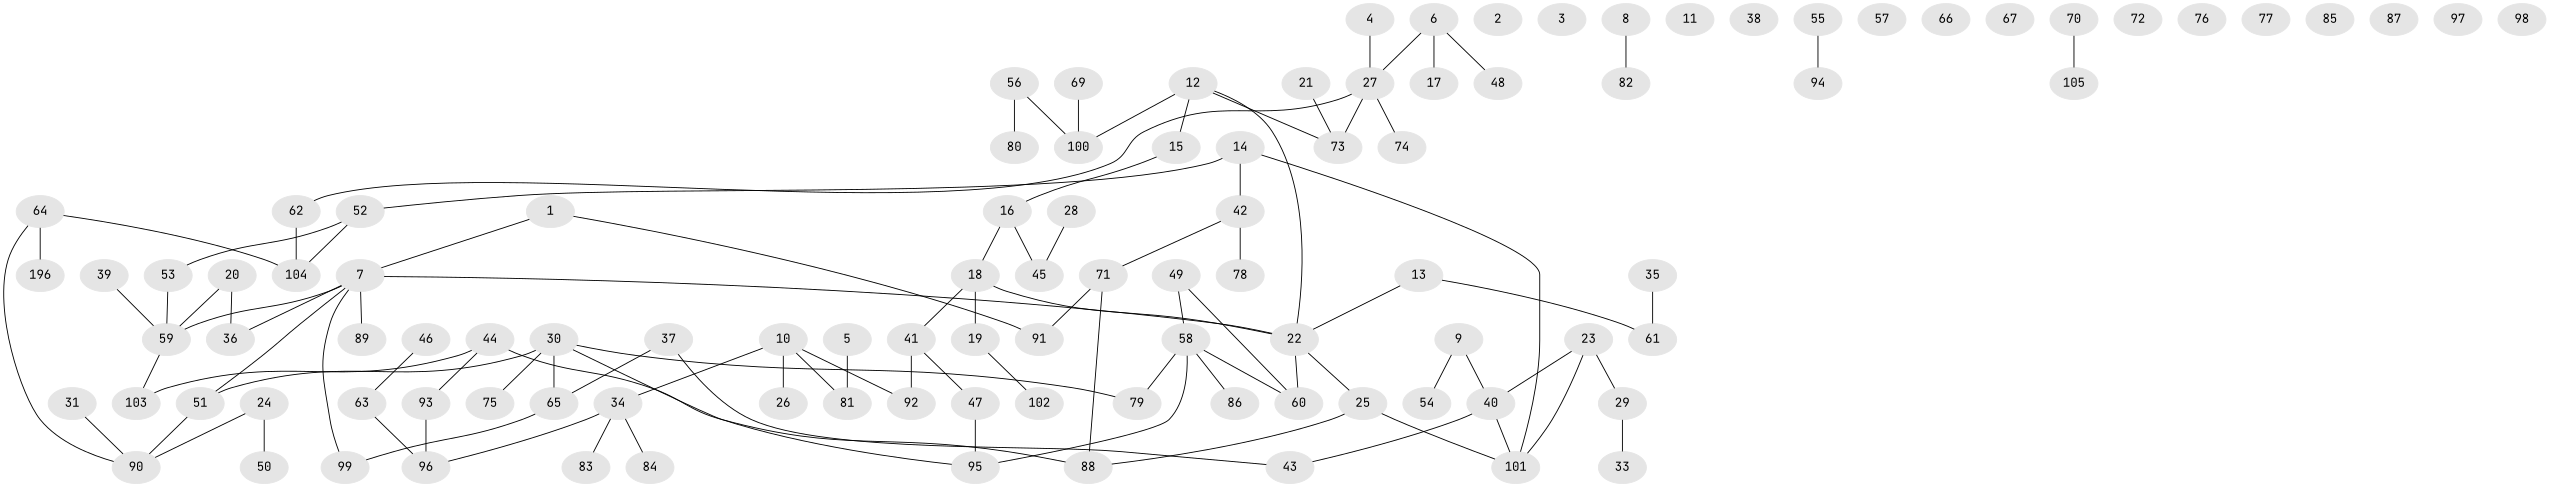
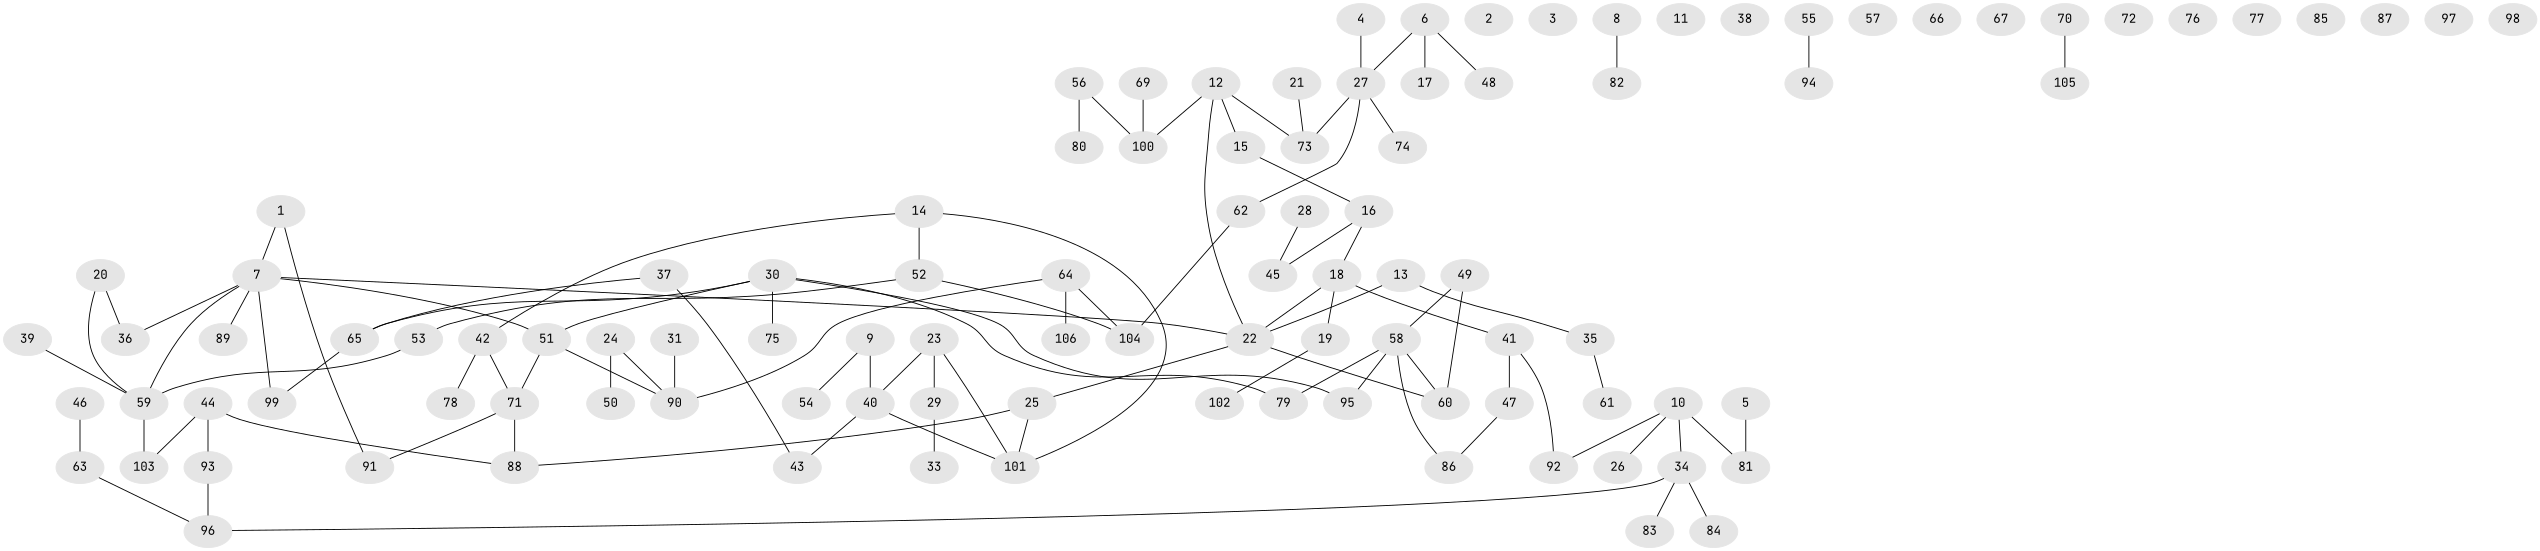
(40, 276) -> (1066, 340)
(1530, 298) -> (1494, 311)
none -> (531, 372)
(975, 436) -> (1479, 436)
